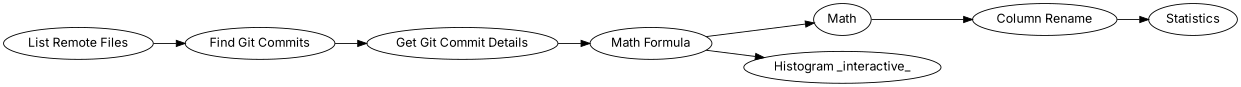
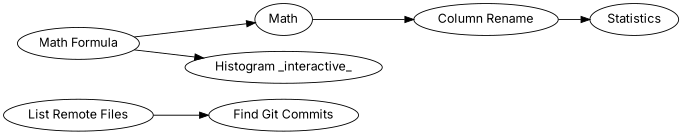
(462, 43) -> none
